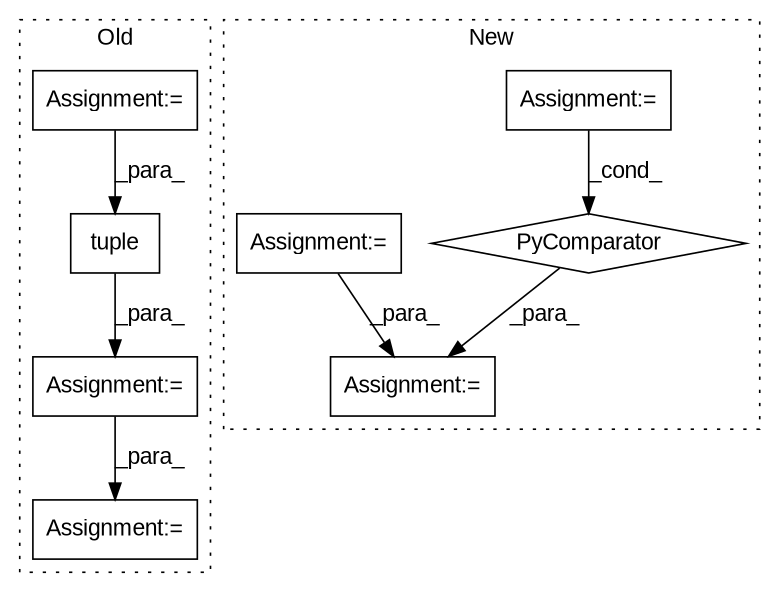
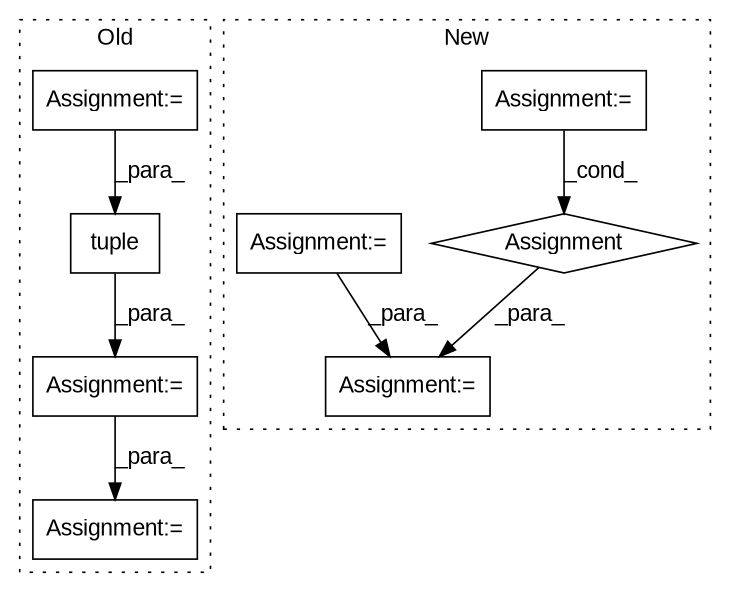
(589, 243) -> (564, 243)
